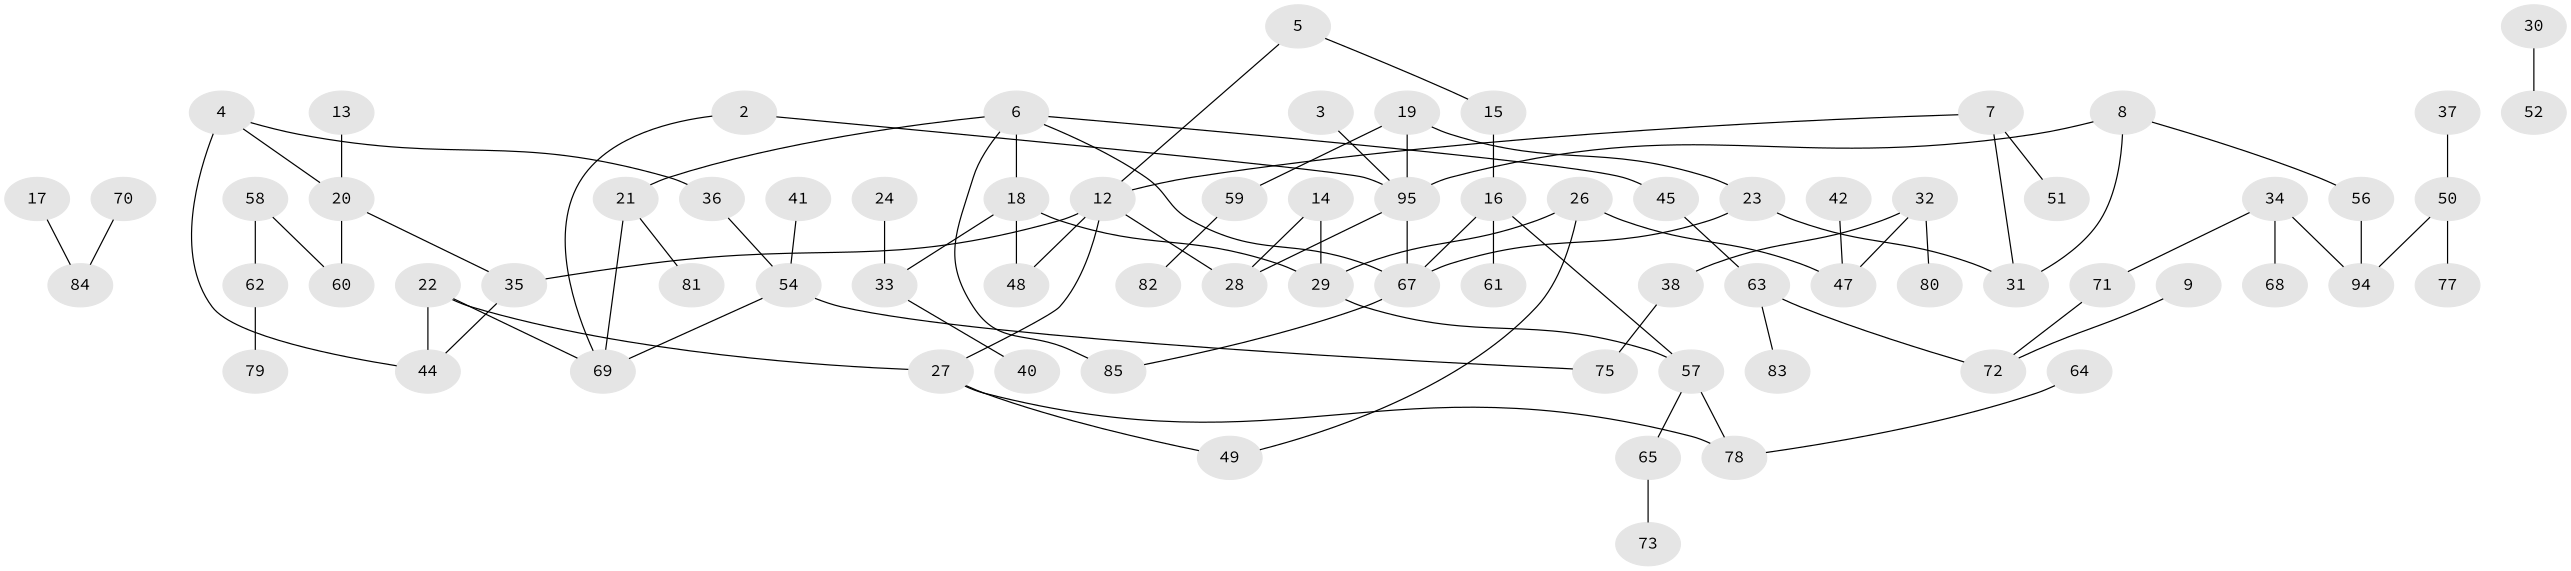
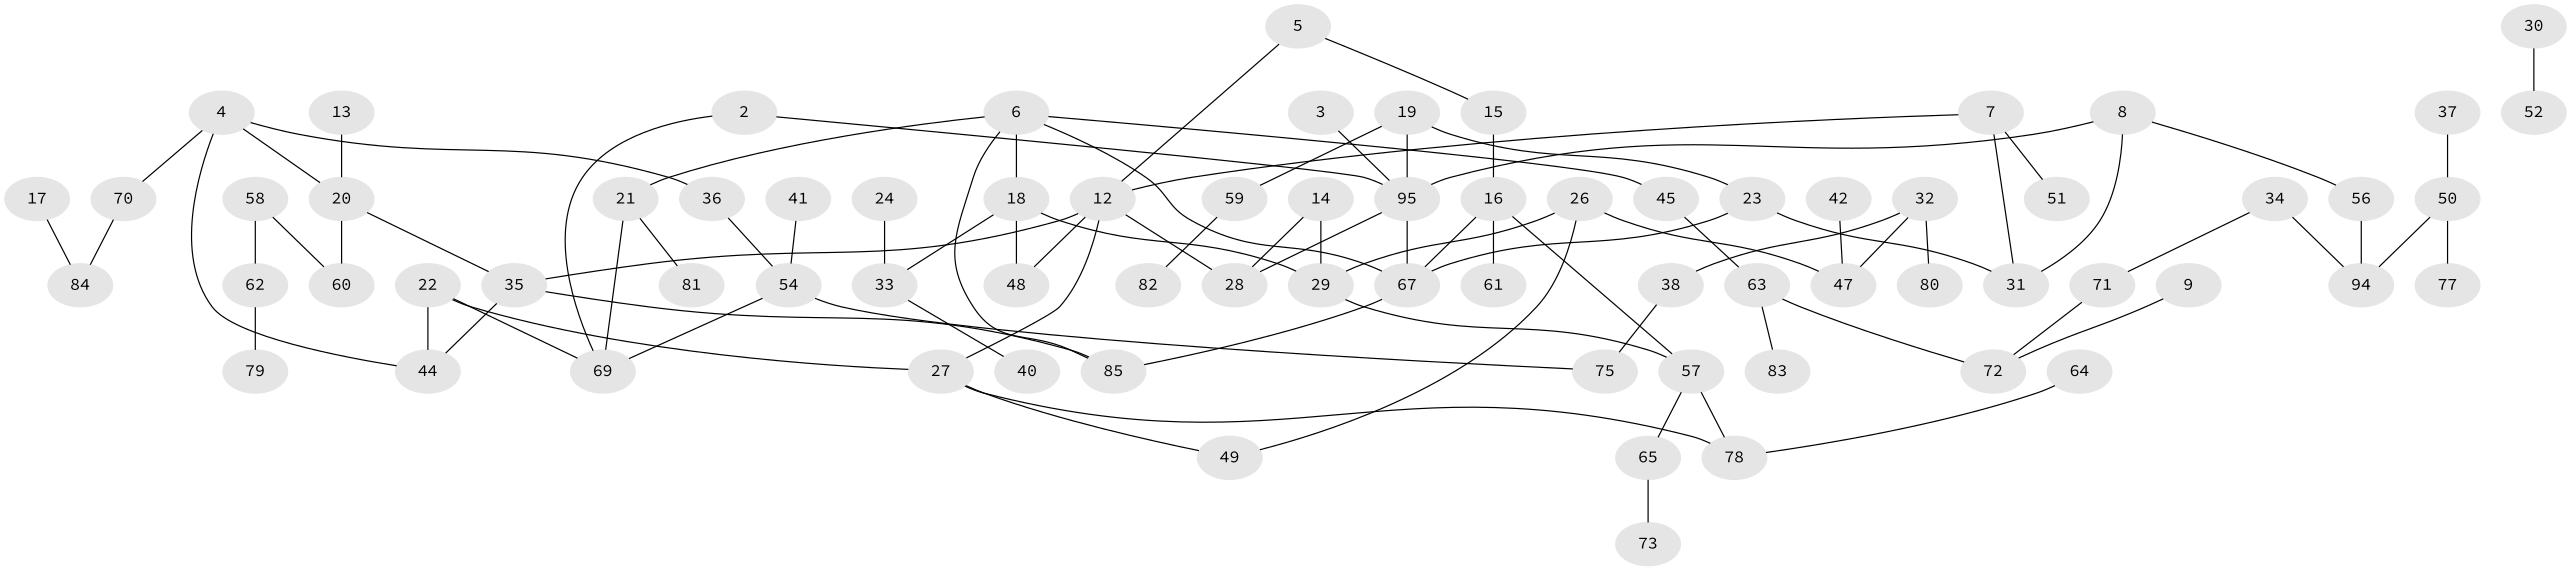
none -> (172, 156)
(2275, 285) -> none
none -> (819, 318)
